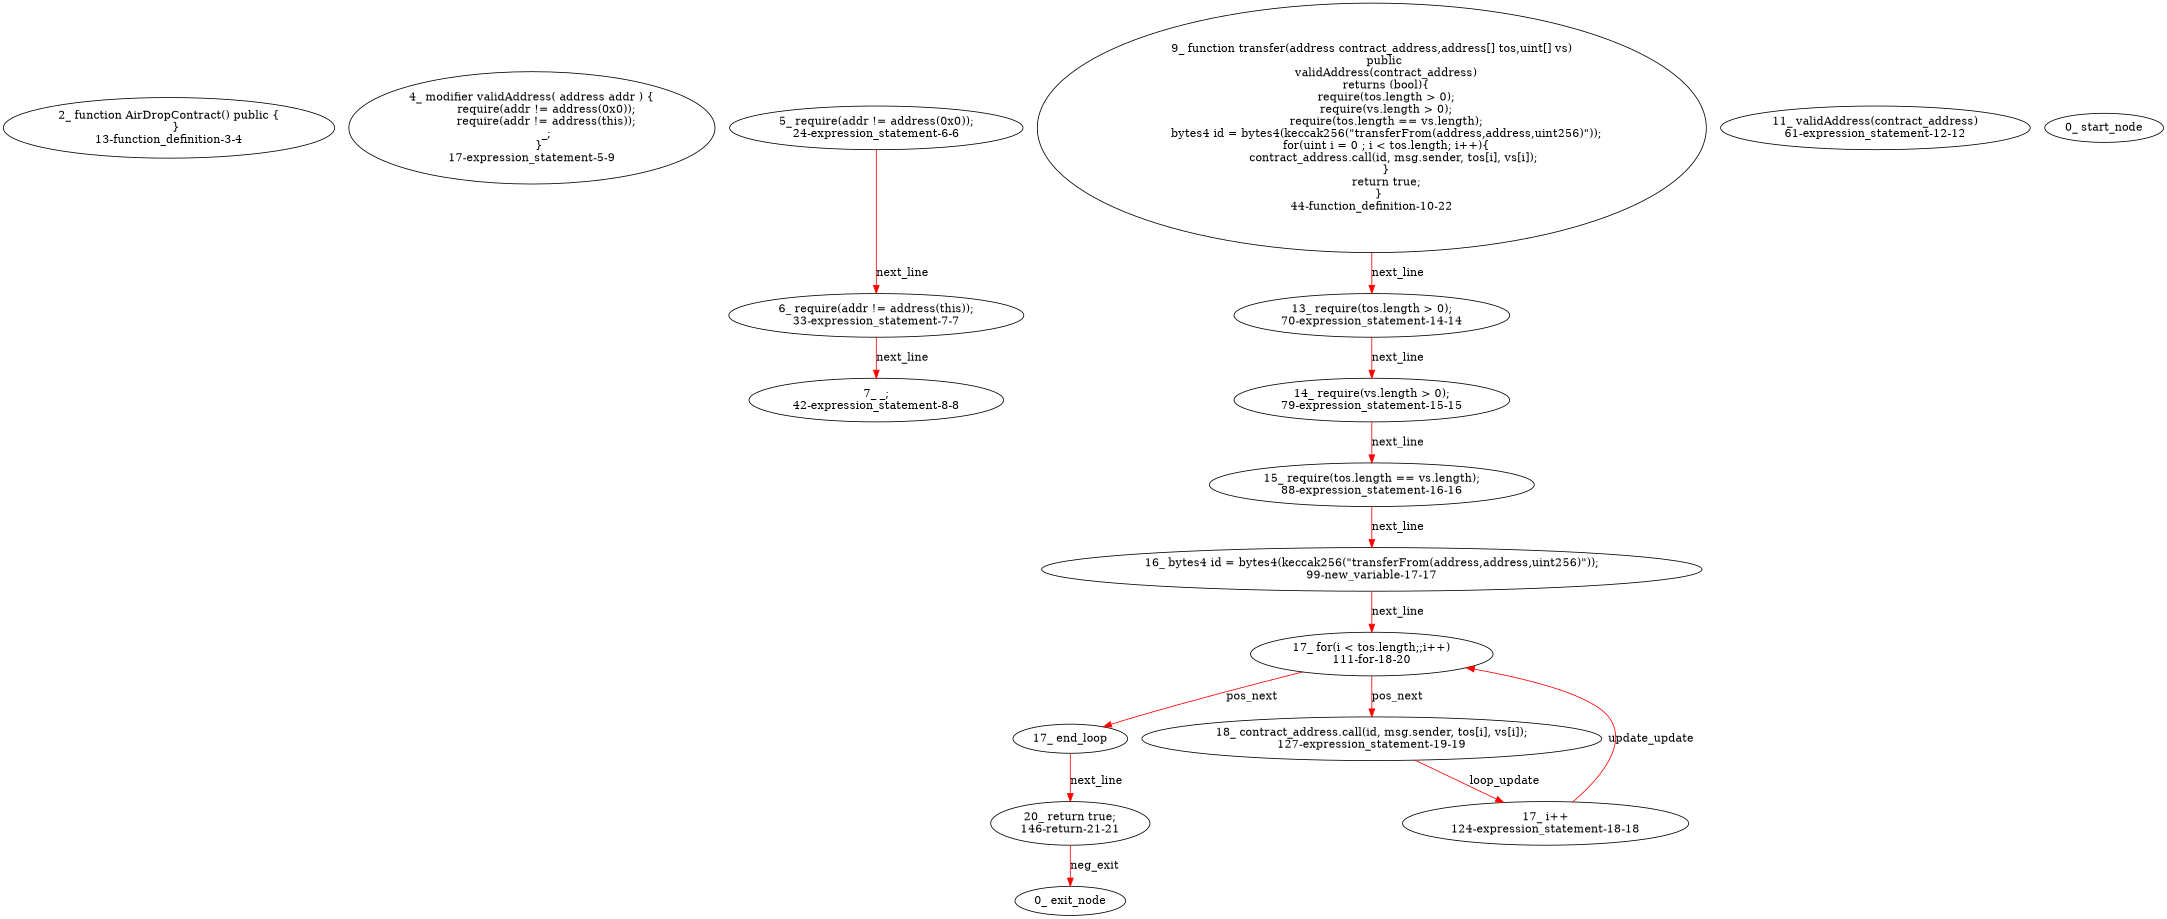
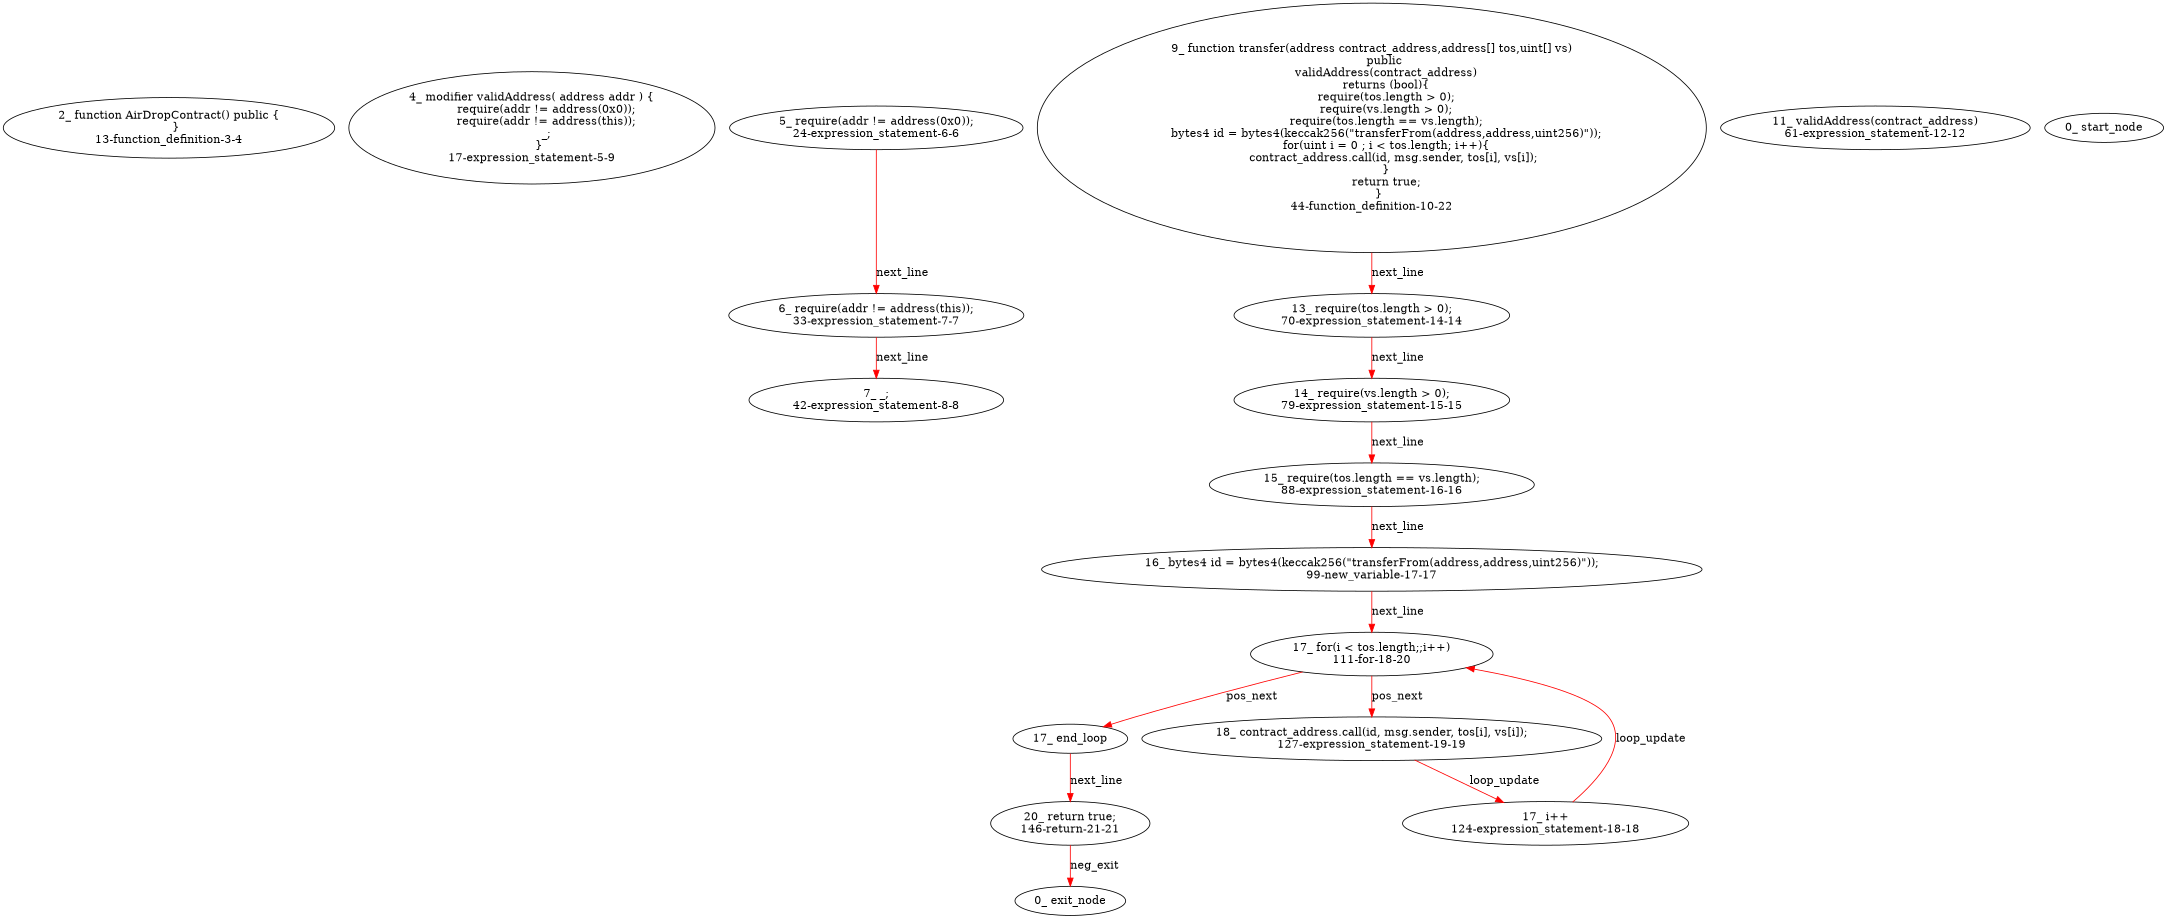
(1651, 739) -> (1651, 739)
